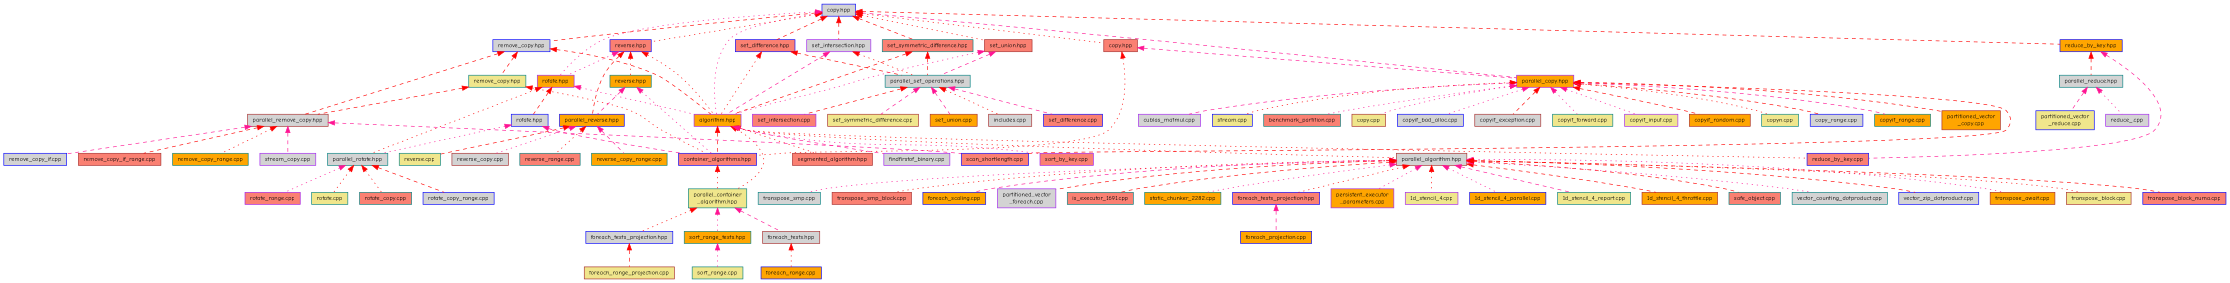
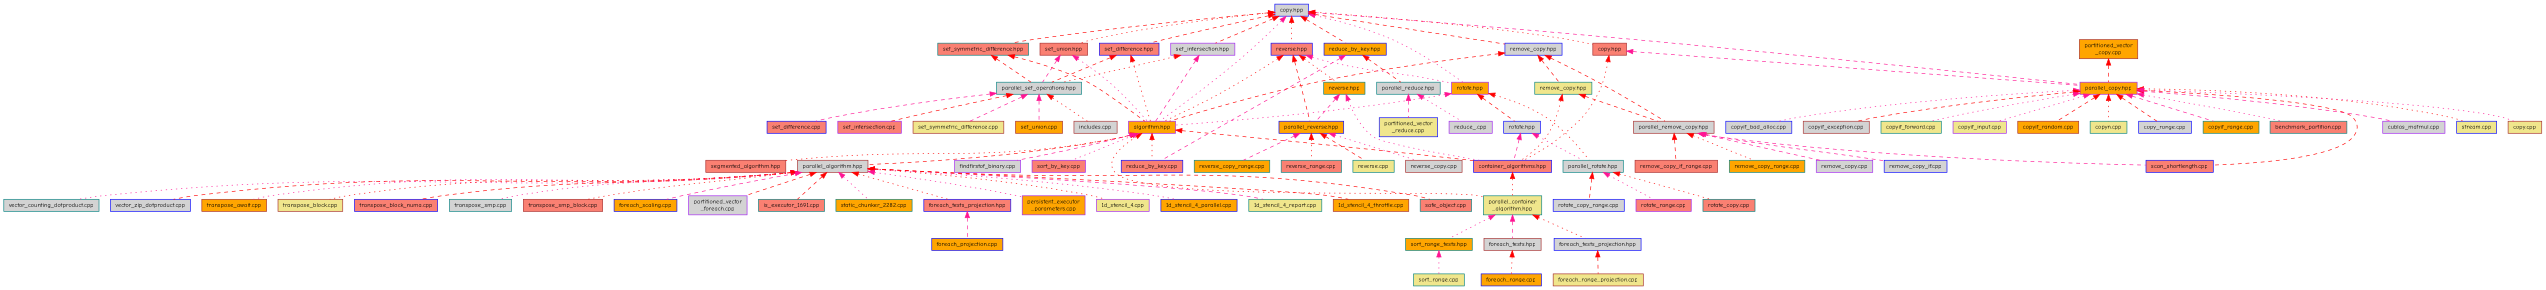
(1816, 95) -> (2109, 74)
(1067, 148) -> (980, 157)
(288, 159) -> (1845, 166)
(330, 198) -> none
